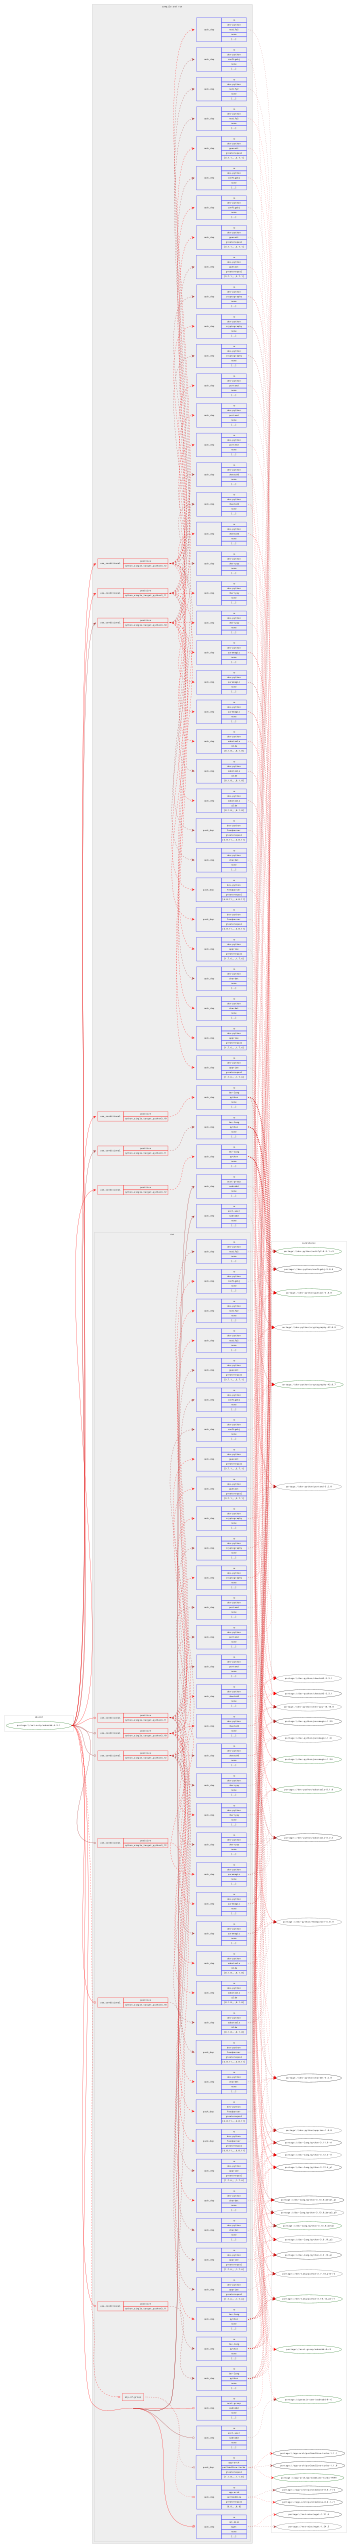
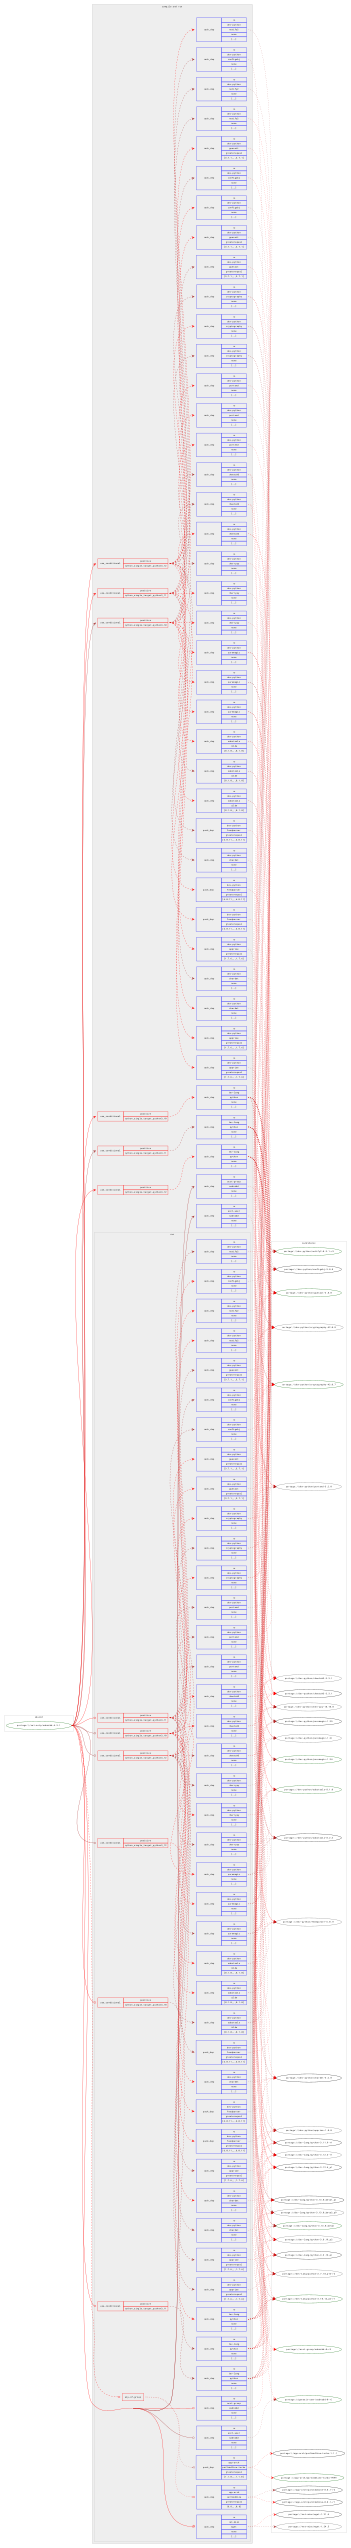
(309, 2466) -> none
